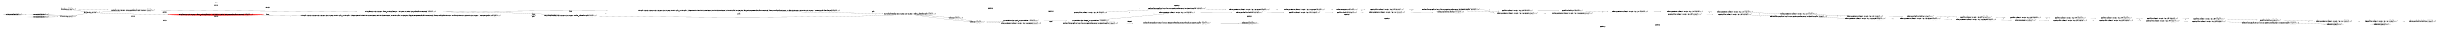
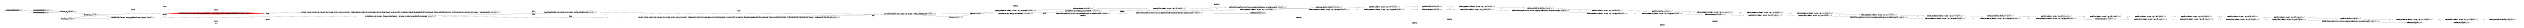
none -> (1083, 9)
none -> (1715, 15)
